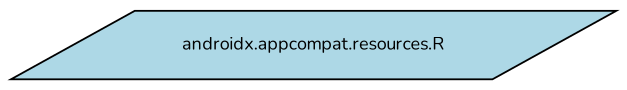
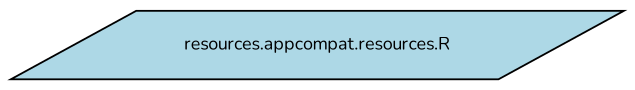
(314, 45) -> (317, 45)
